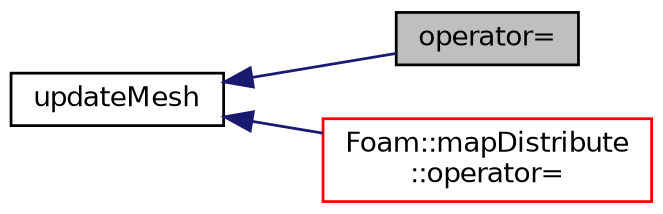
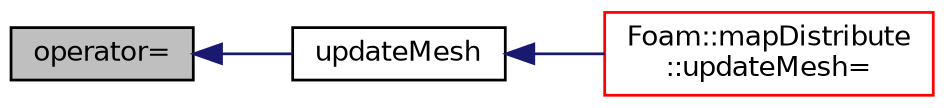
(324, 65) -> (257, 54)
(487, 160) -> (769, 54)
